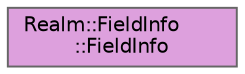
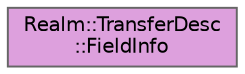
(122, 37) -> (122, 37)
